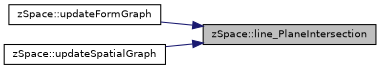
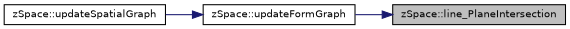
(179, 45) -> (179, 15)
